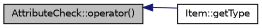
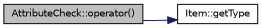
(165, 8) -> (155, 20)
